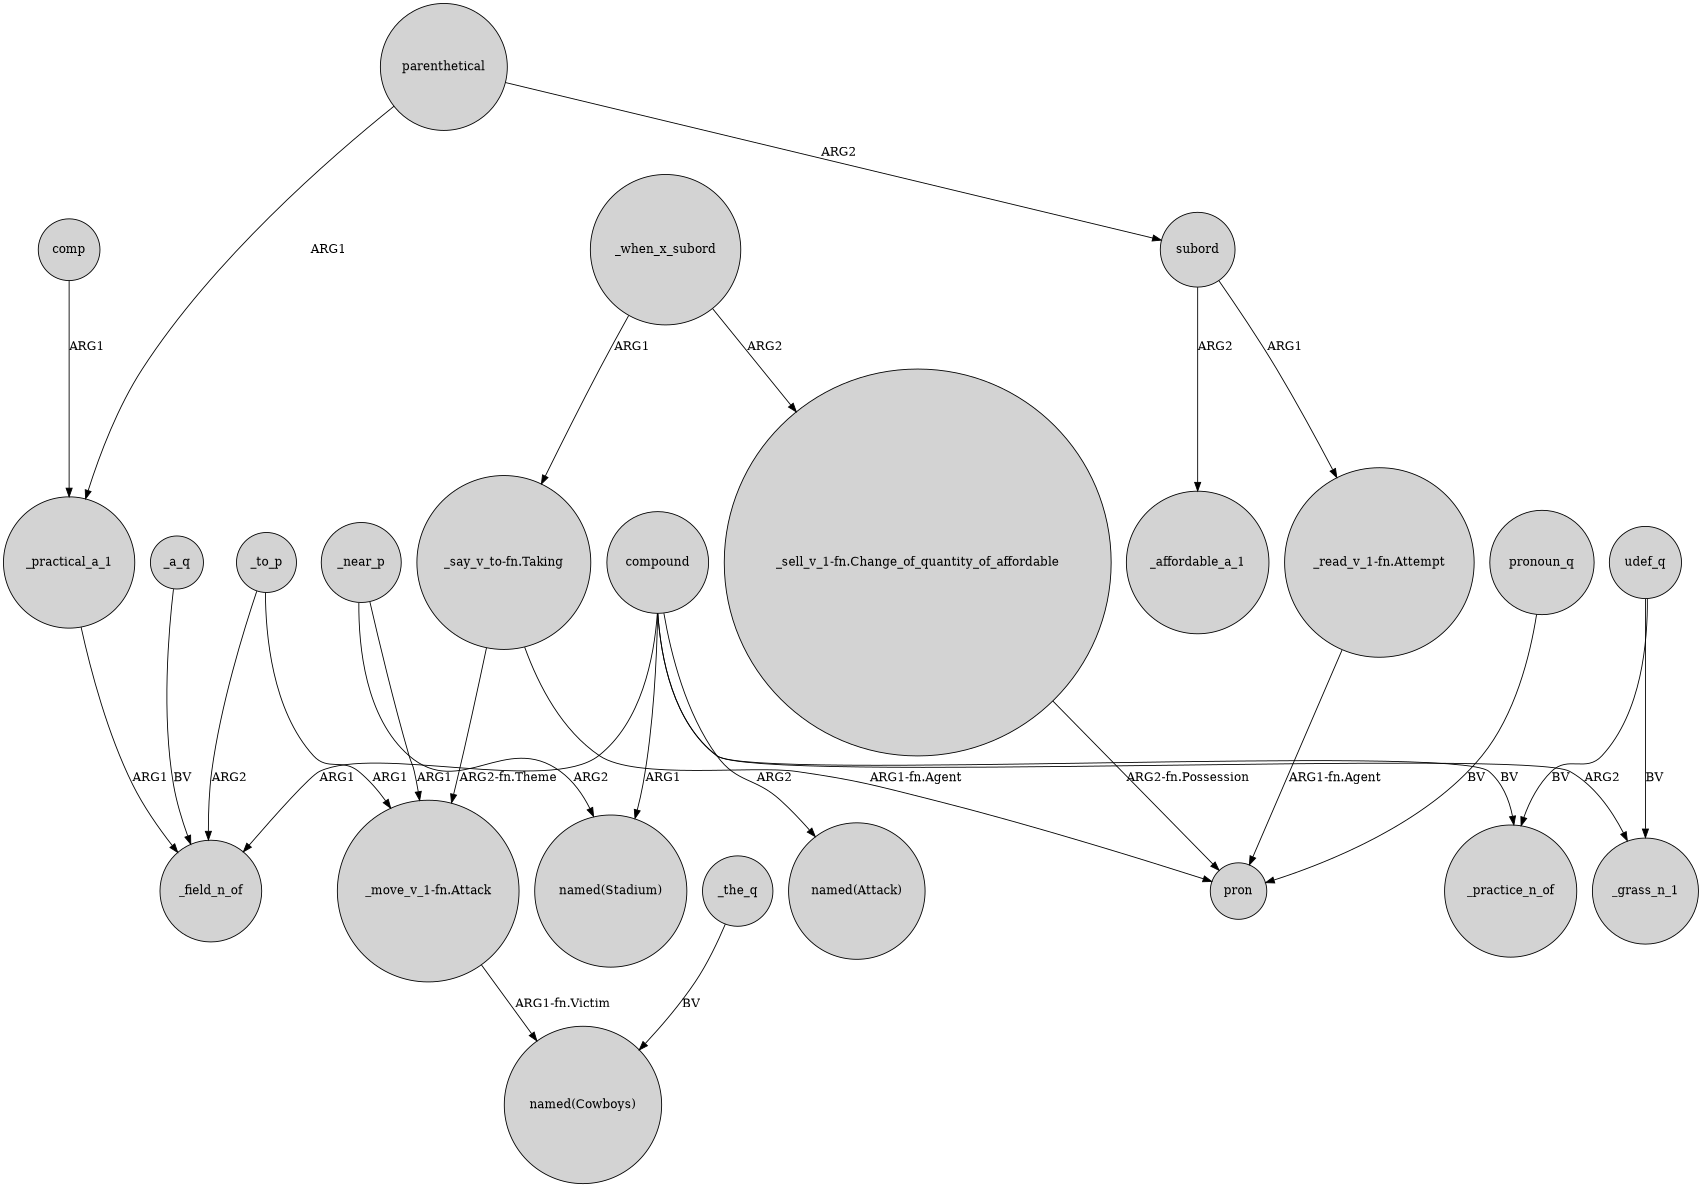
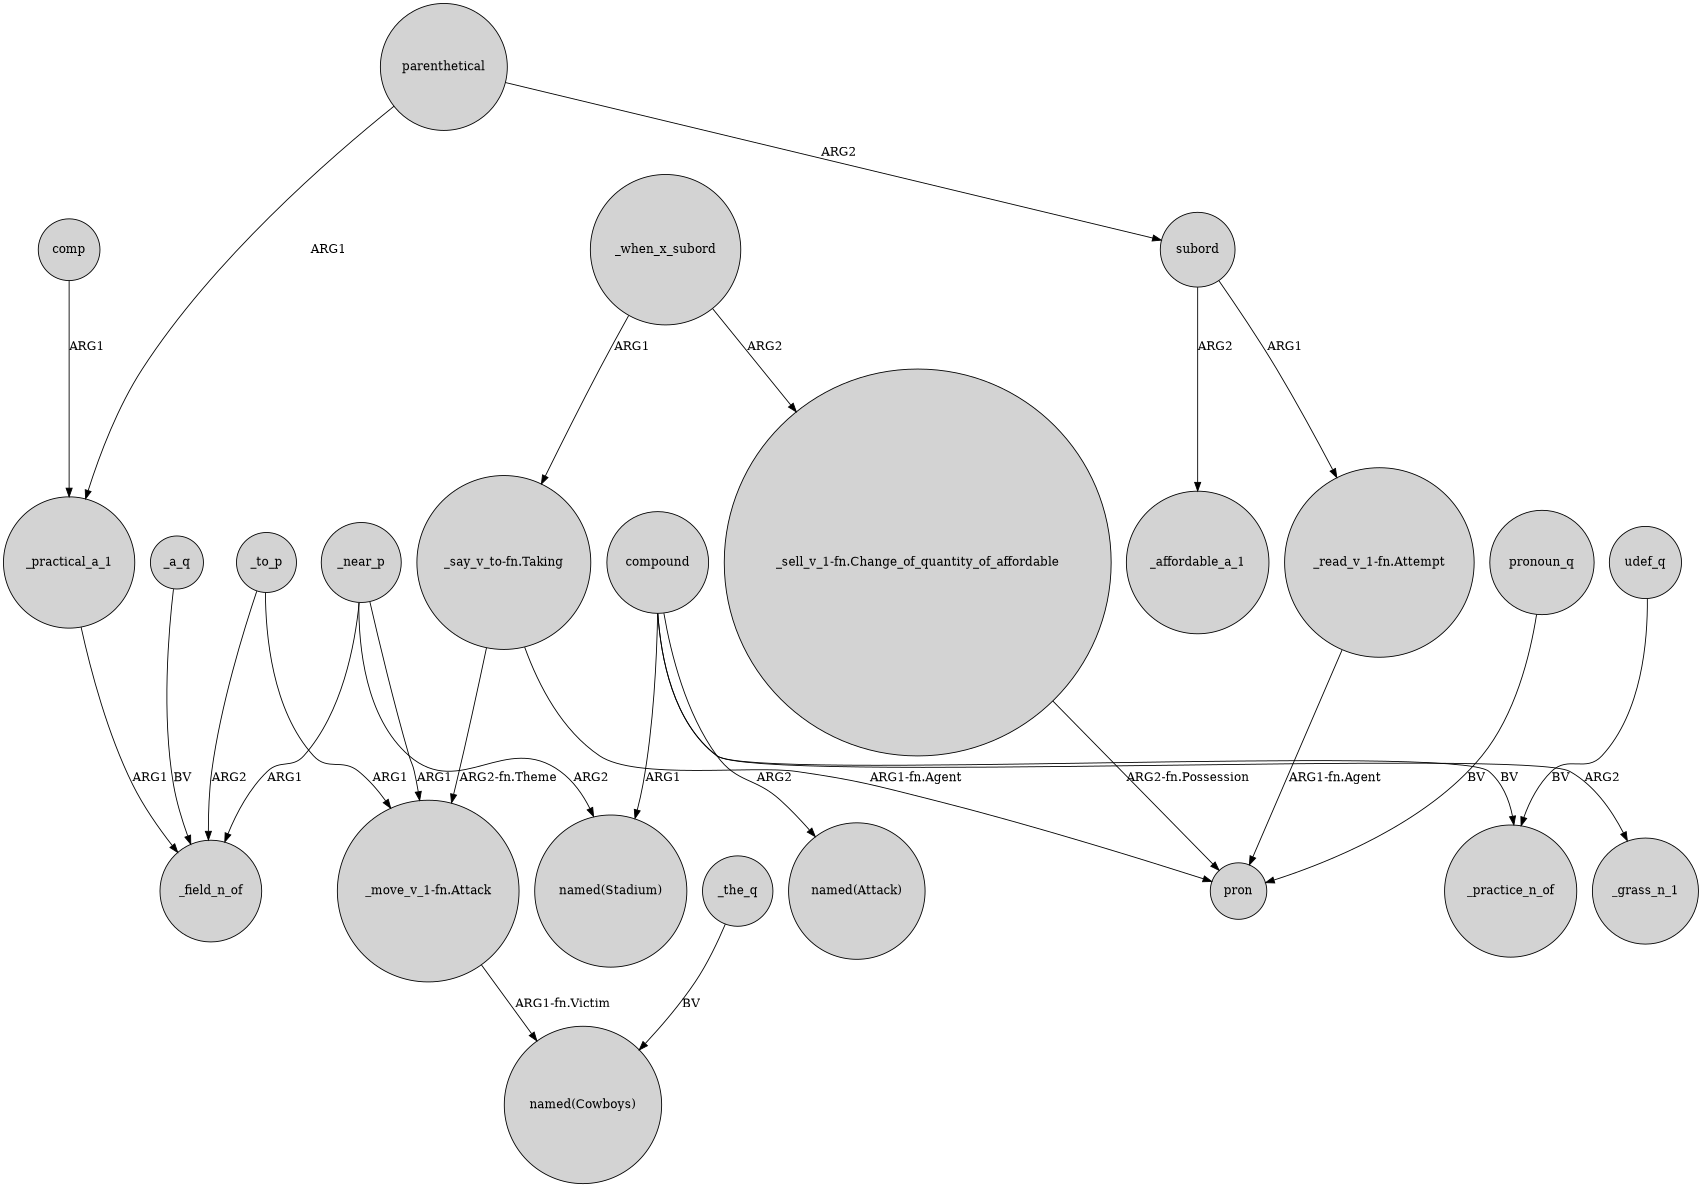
(1645, 714) -> none
(488, 770) -> (319, 736)
